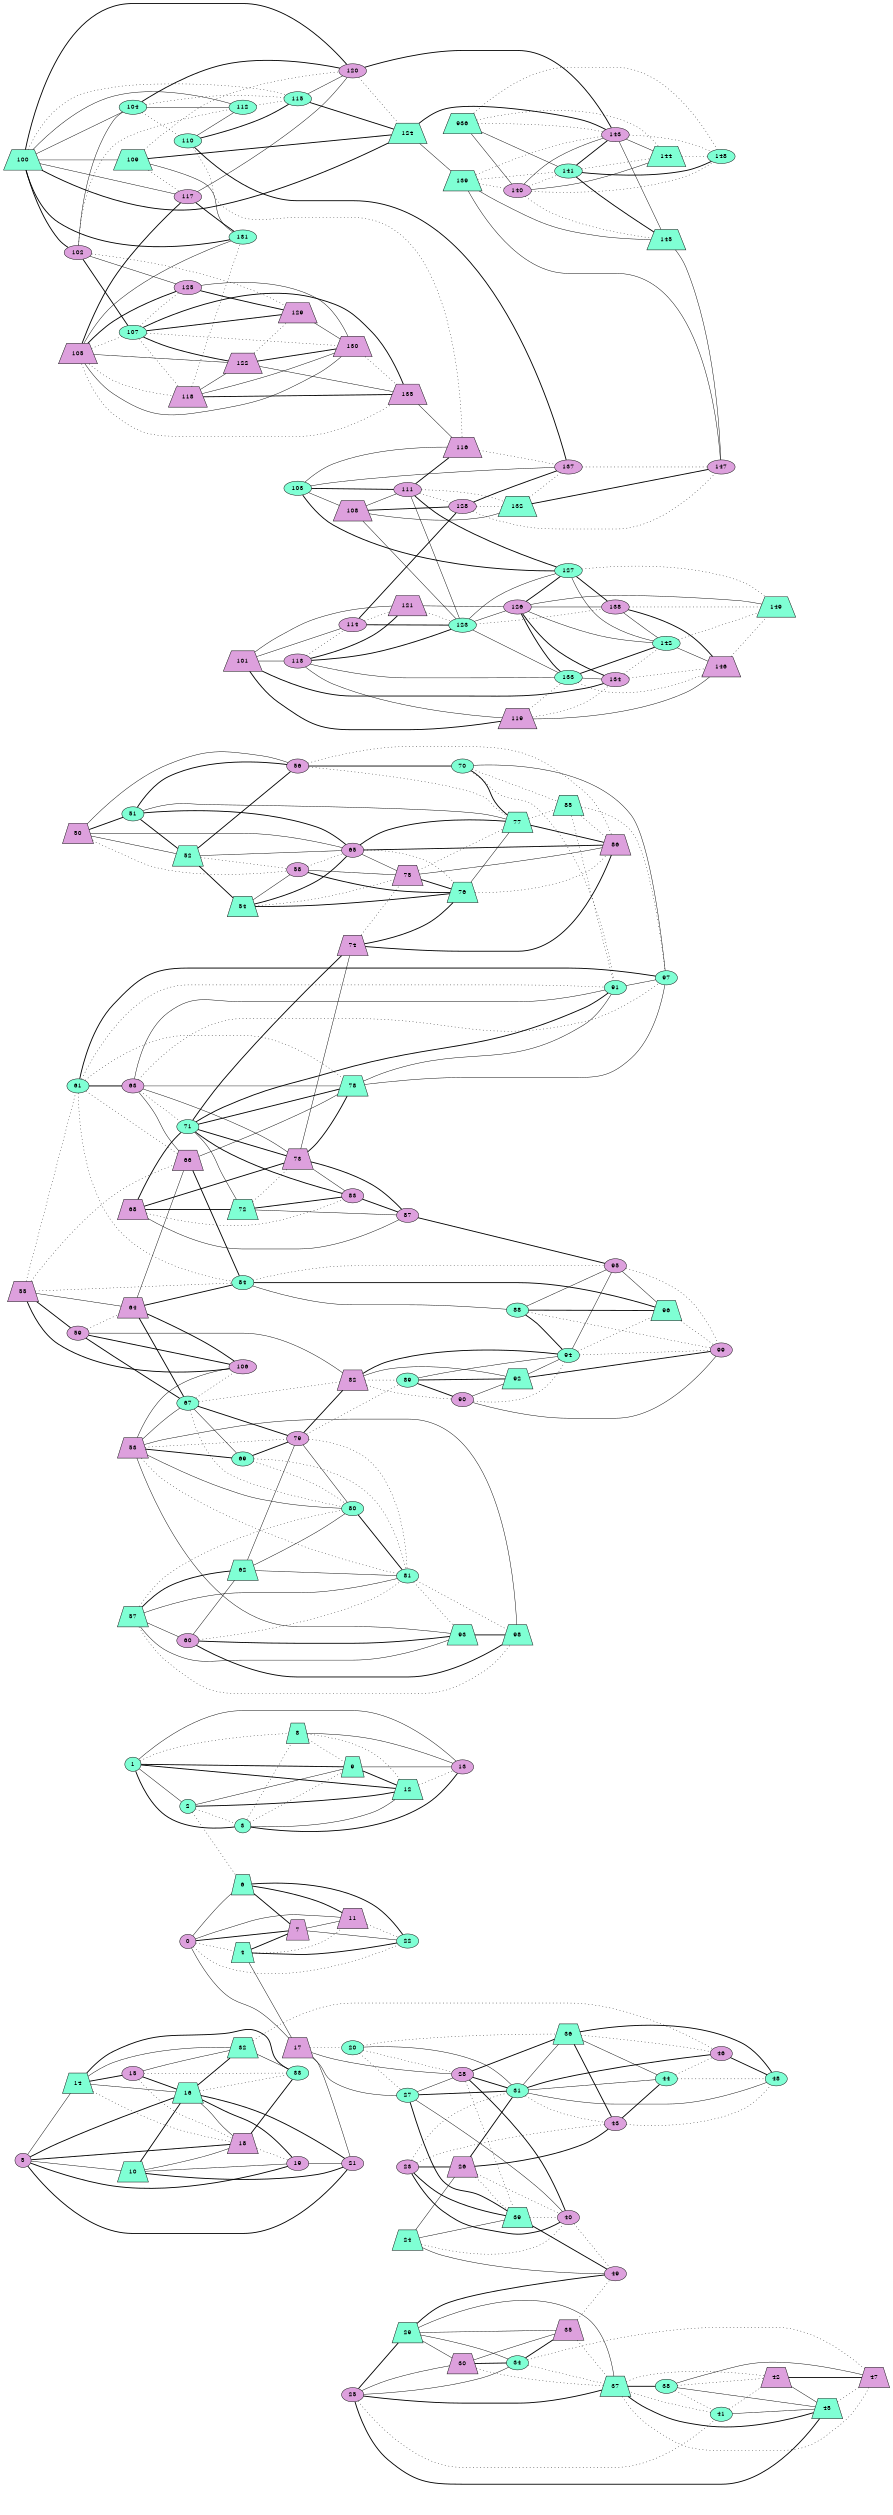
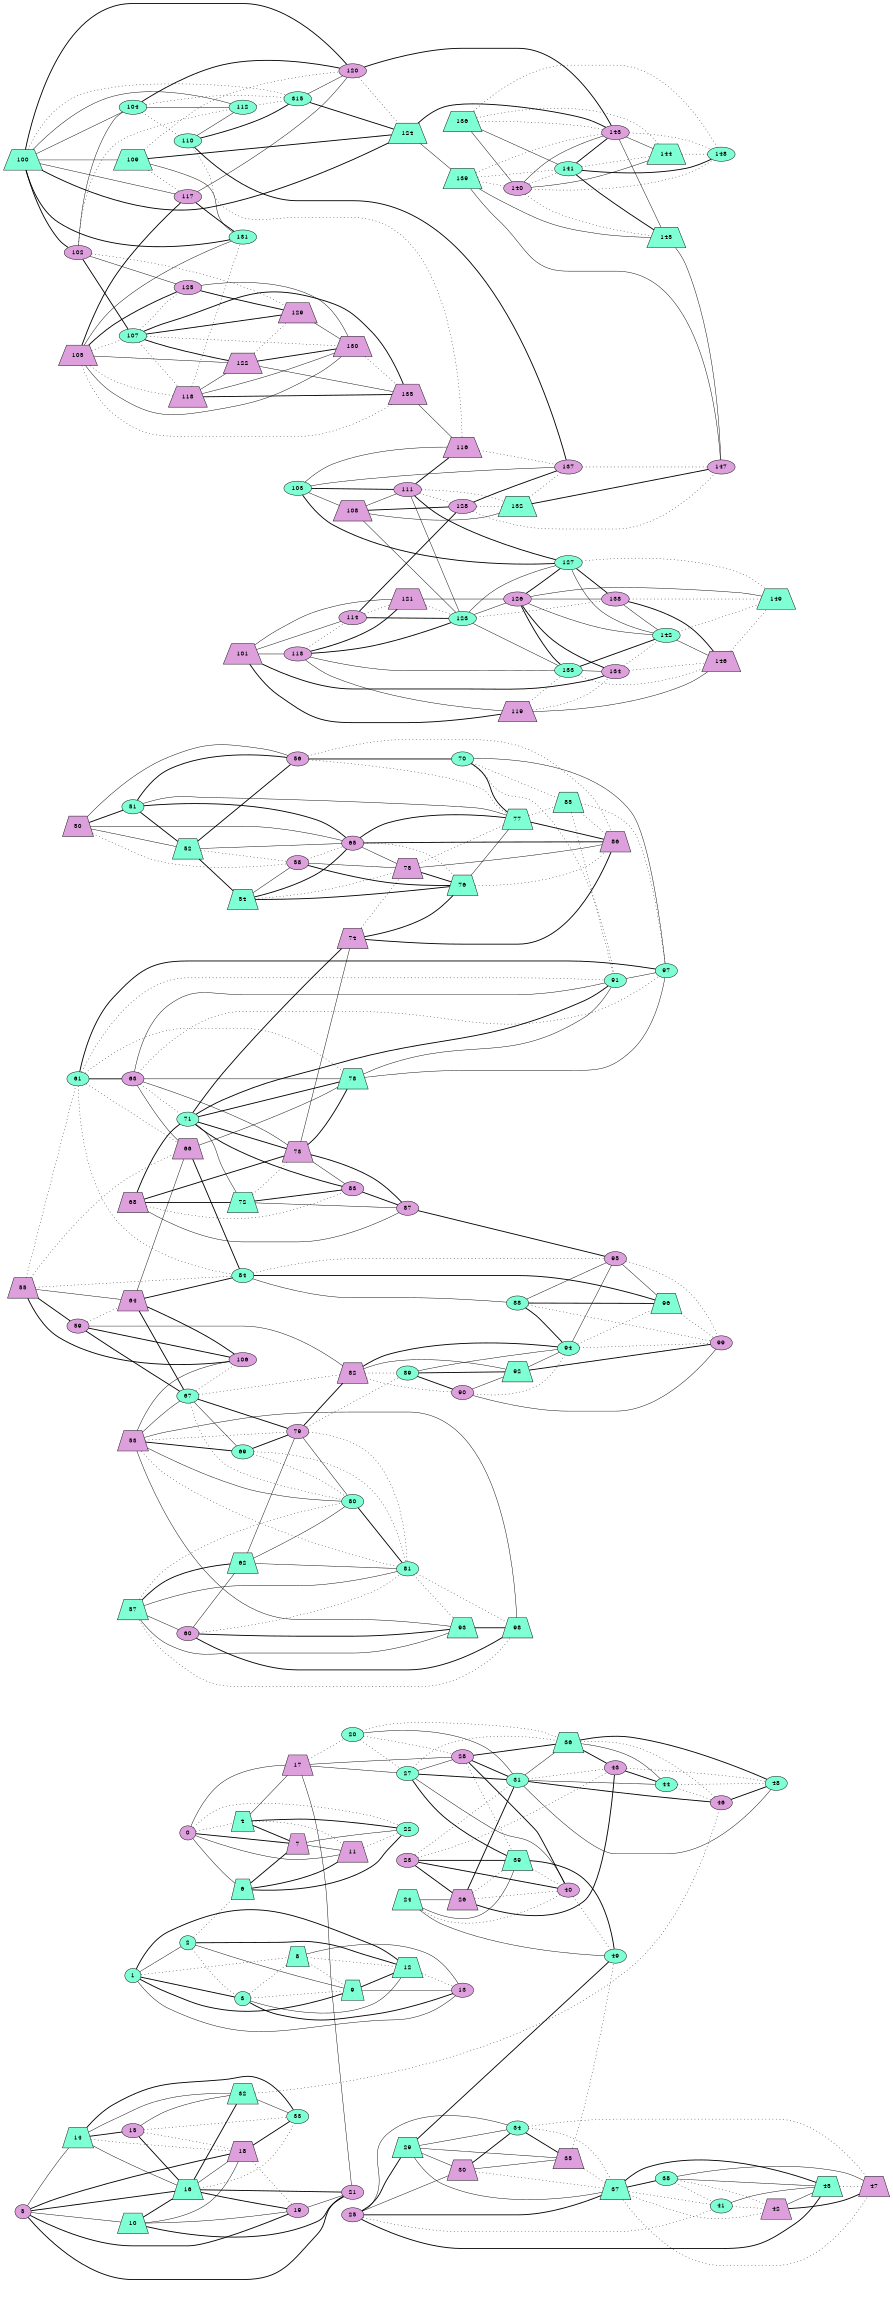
(298, 99) -> (298, 99)
(463, 124) -> (463, 121)
none -> (481, 1737)
(615, 2274) -> (615, 1956)
